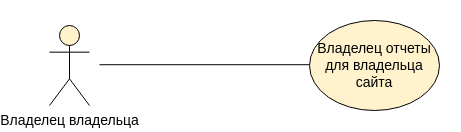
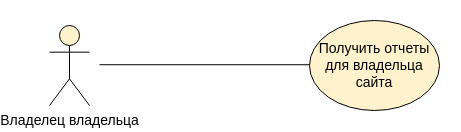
(375, 66) -> (375, 66)
